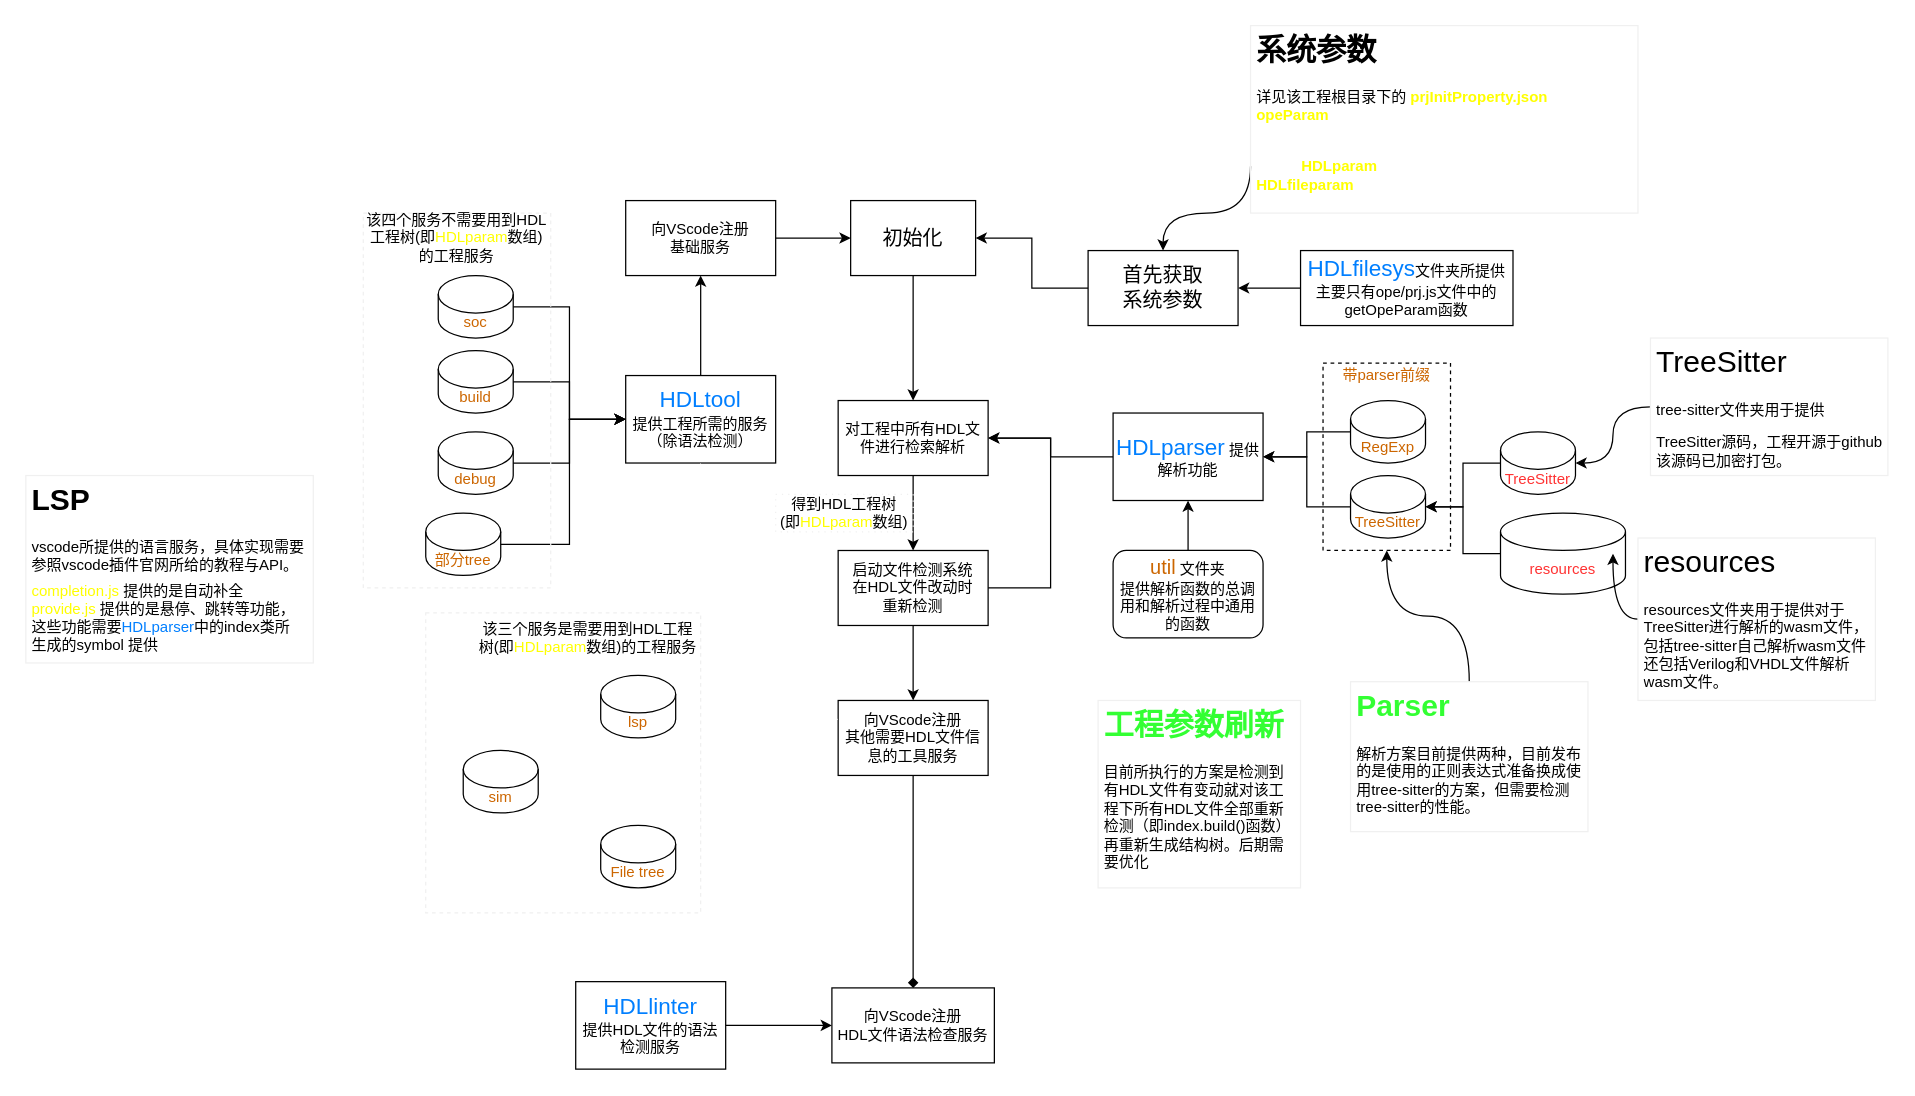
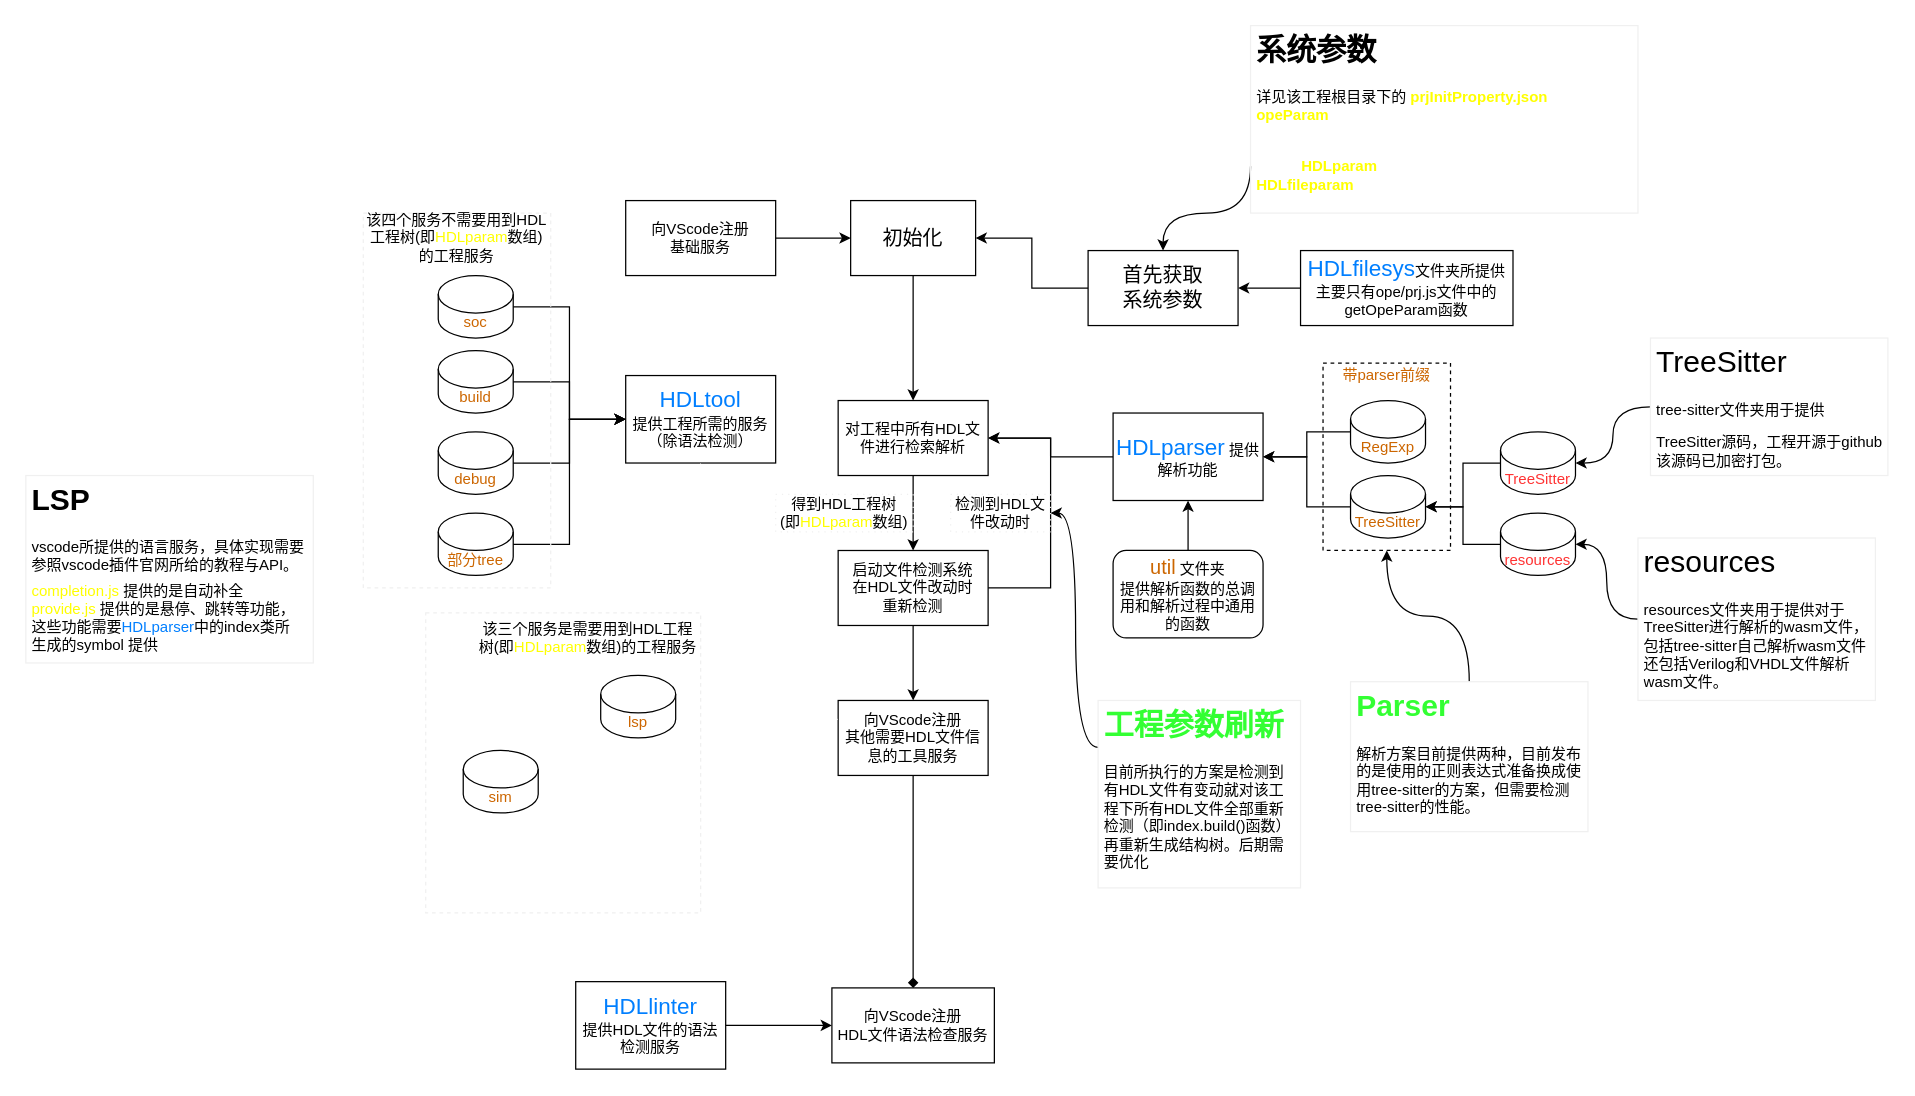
(701, 330) -> none
none -> (1001, 513)
(463, 544) -> (476, 544)
(1563, 554) -> (1538, 544)
none -> (1076, 632)
(638, 857) -> none
